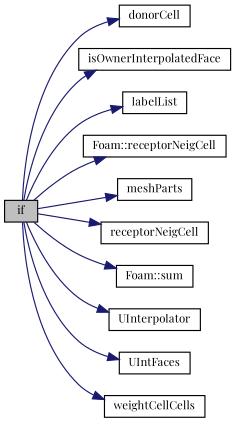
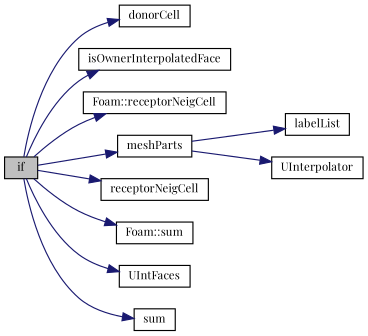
(58, 144) -> (233, 136)
(54, 272) -> (226, 156)
(155, 406) -> (155, 320)
